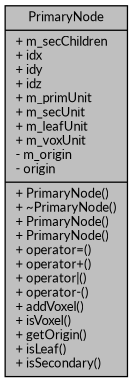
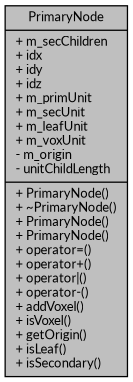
(35, 169) -> (63, 169)
